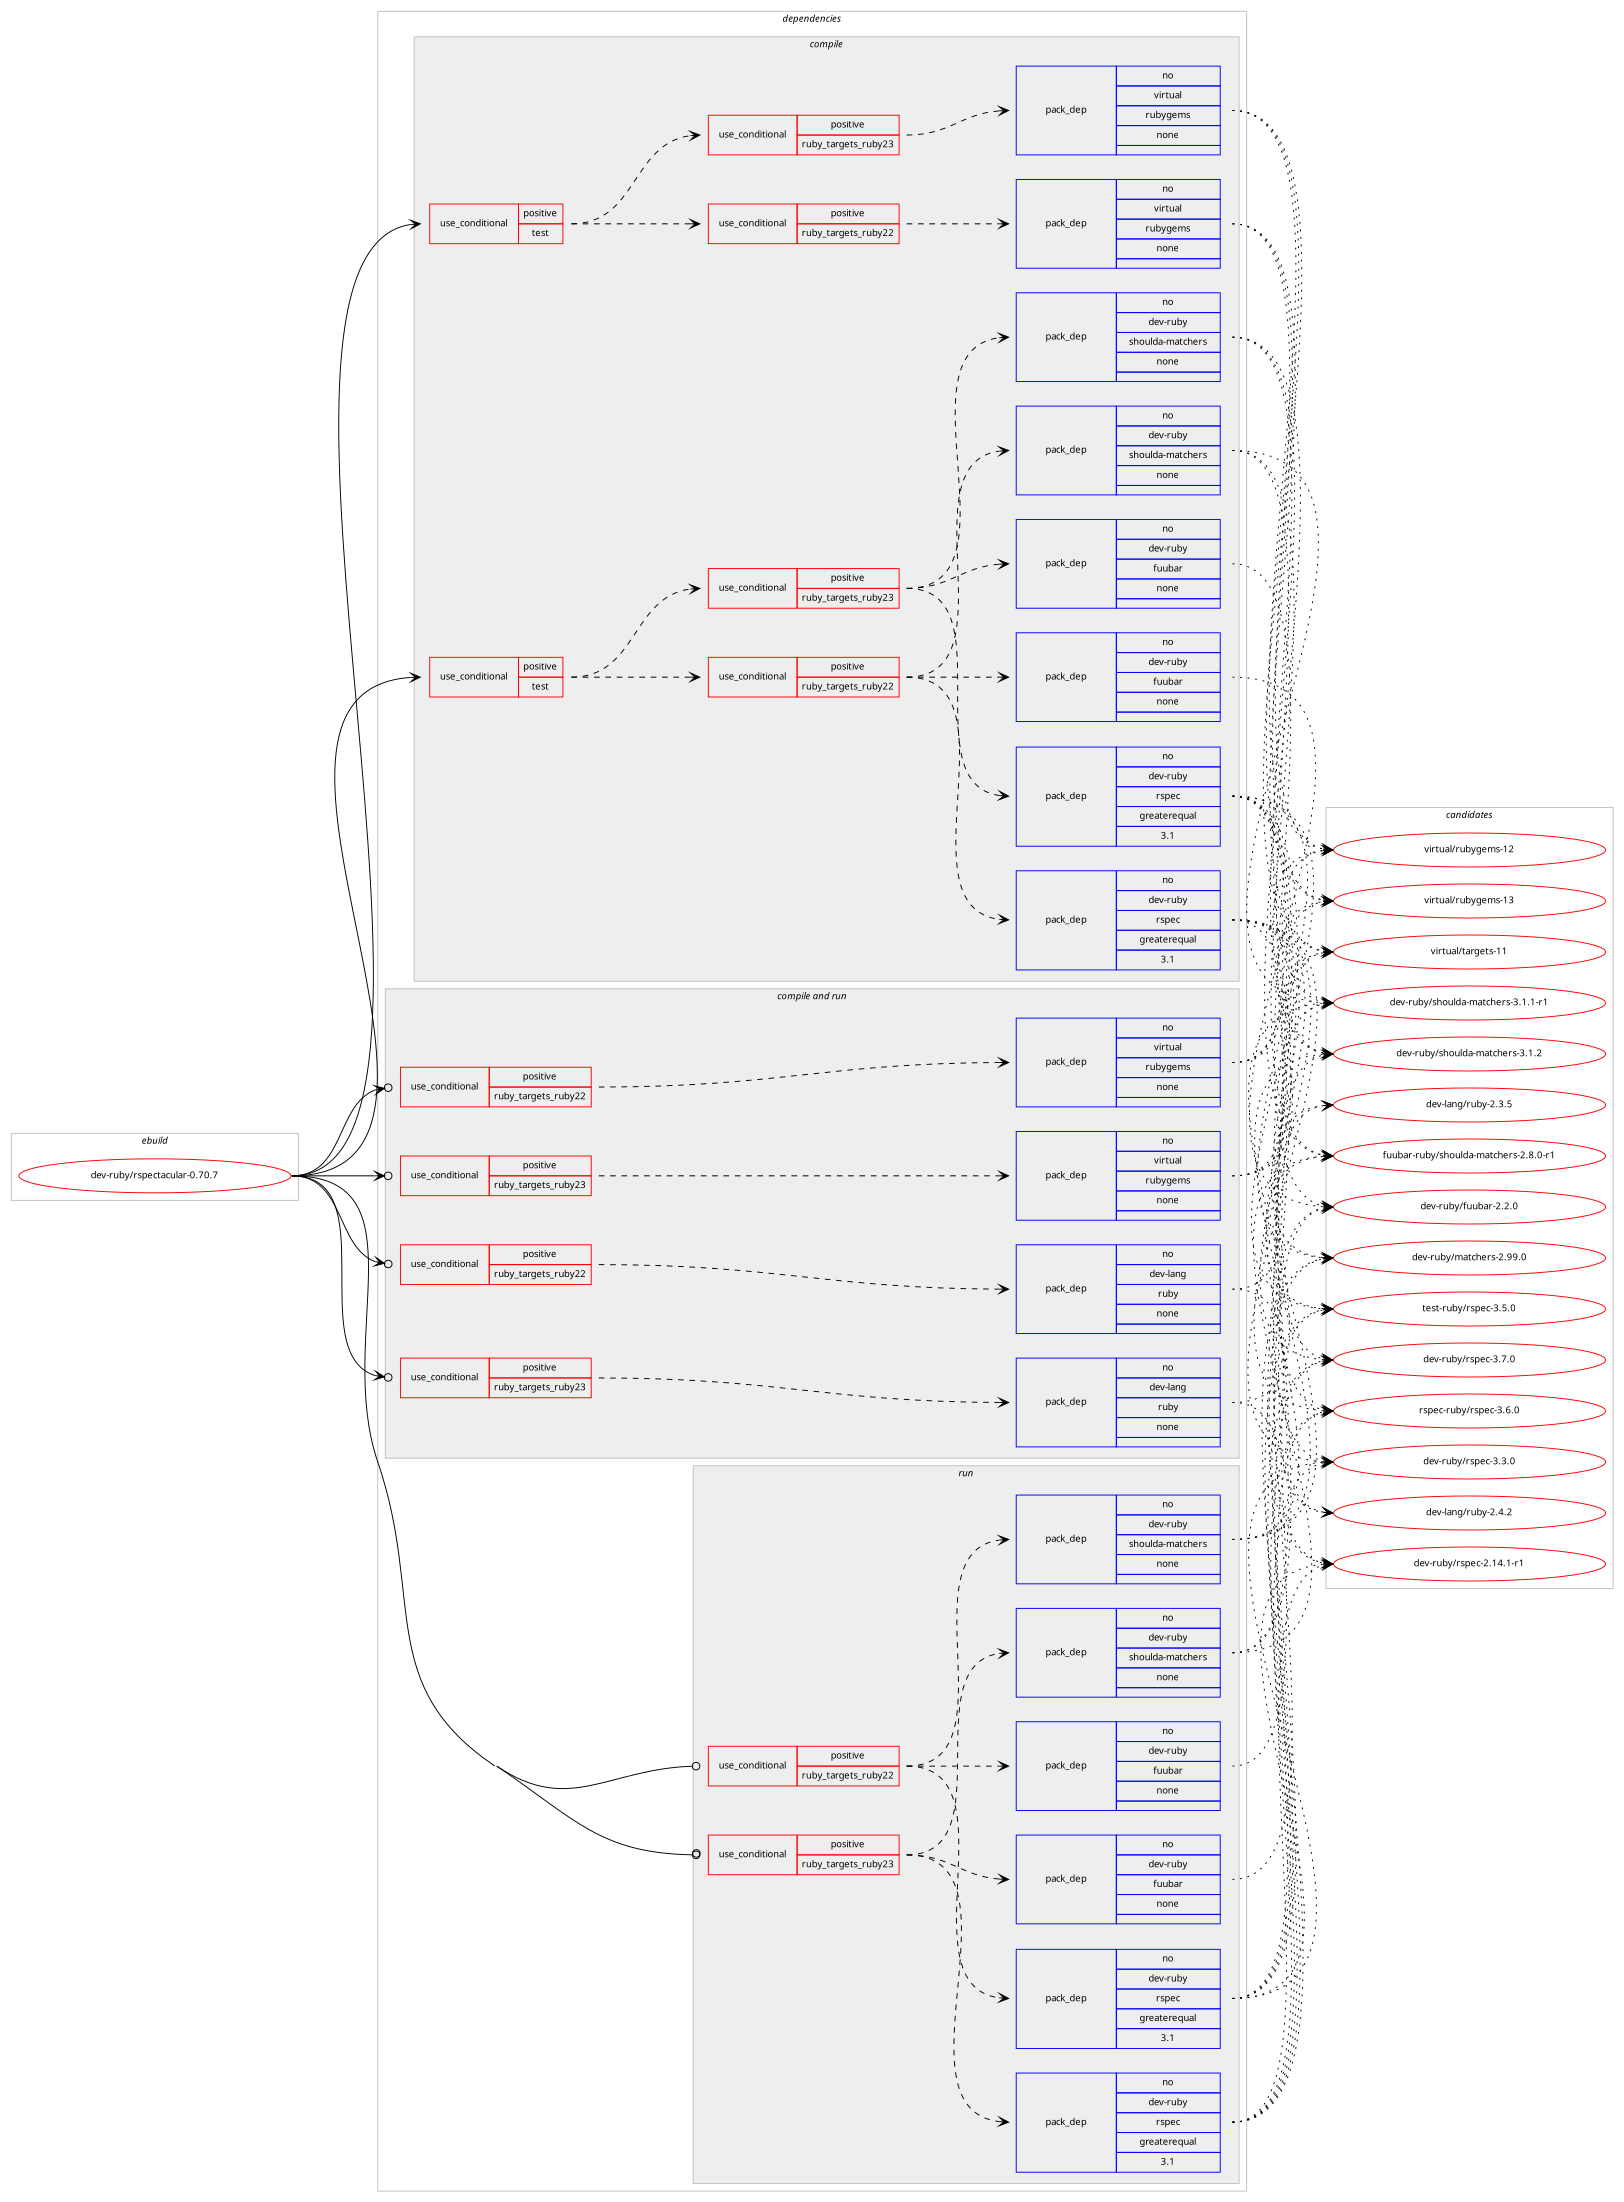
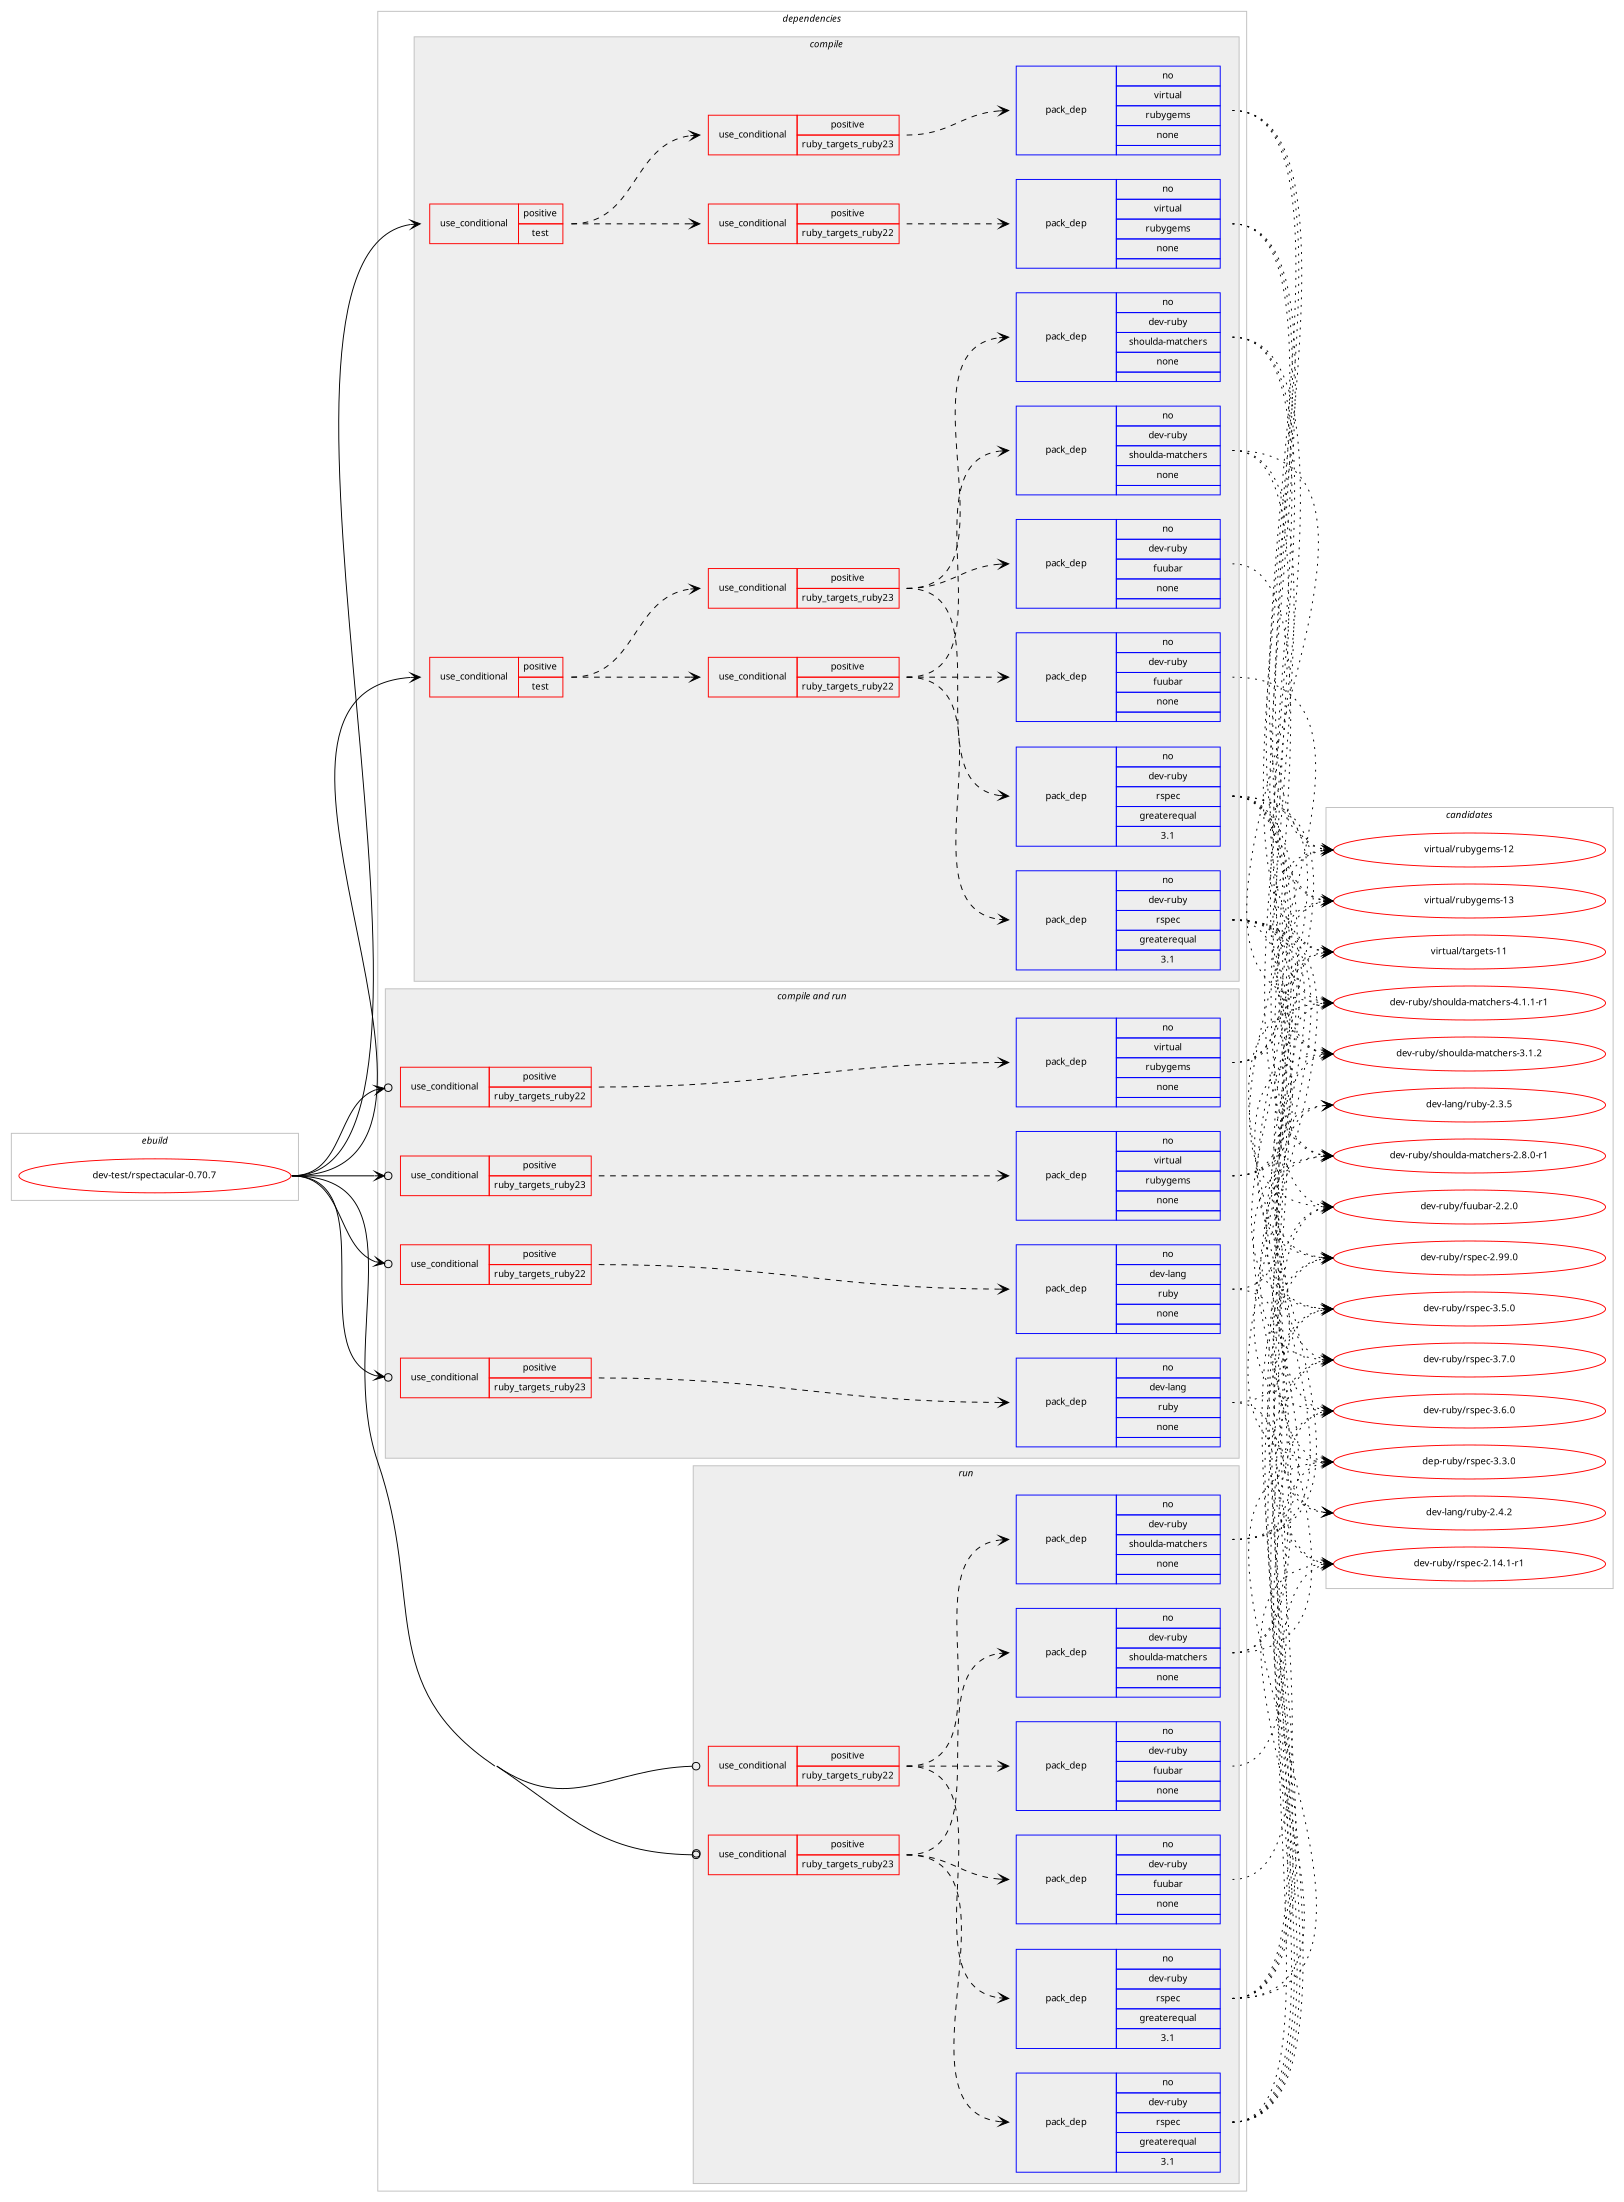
(1470, 1003) -> (1470, 1003)
(1470, 1156) -> (1470, 1156)
(155, 1176) -> (155, 1176)
(1470, 1258) -> (1470, 1258)
(1470, 1309) -> (1470, 1309)
(1470, 1411) -> (1470, 1411)
(1470, 1462) -> (1470, 1462)
